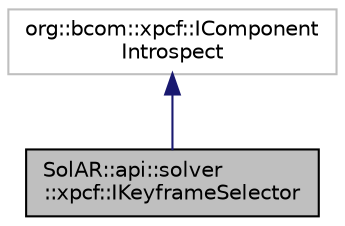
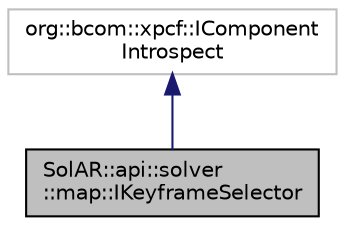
(172, 183) -> (172, 183)
